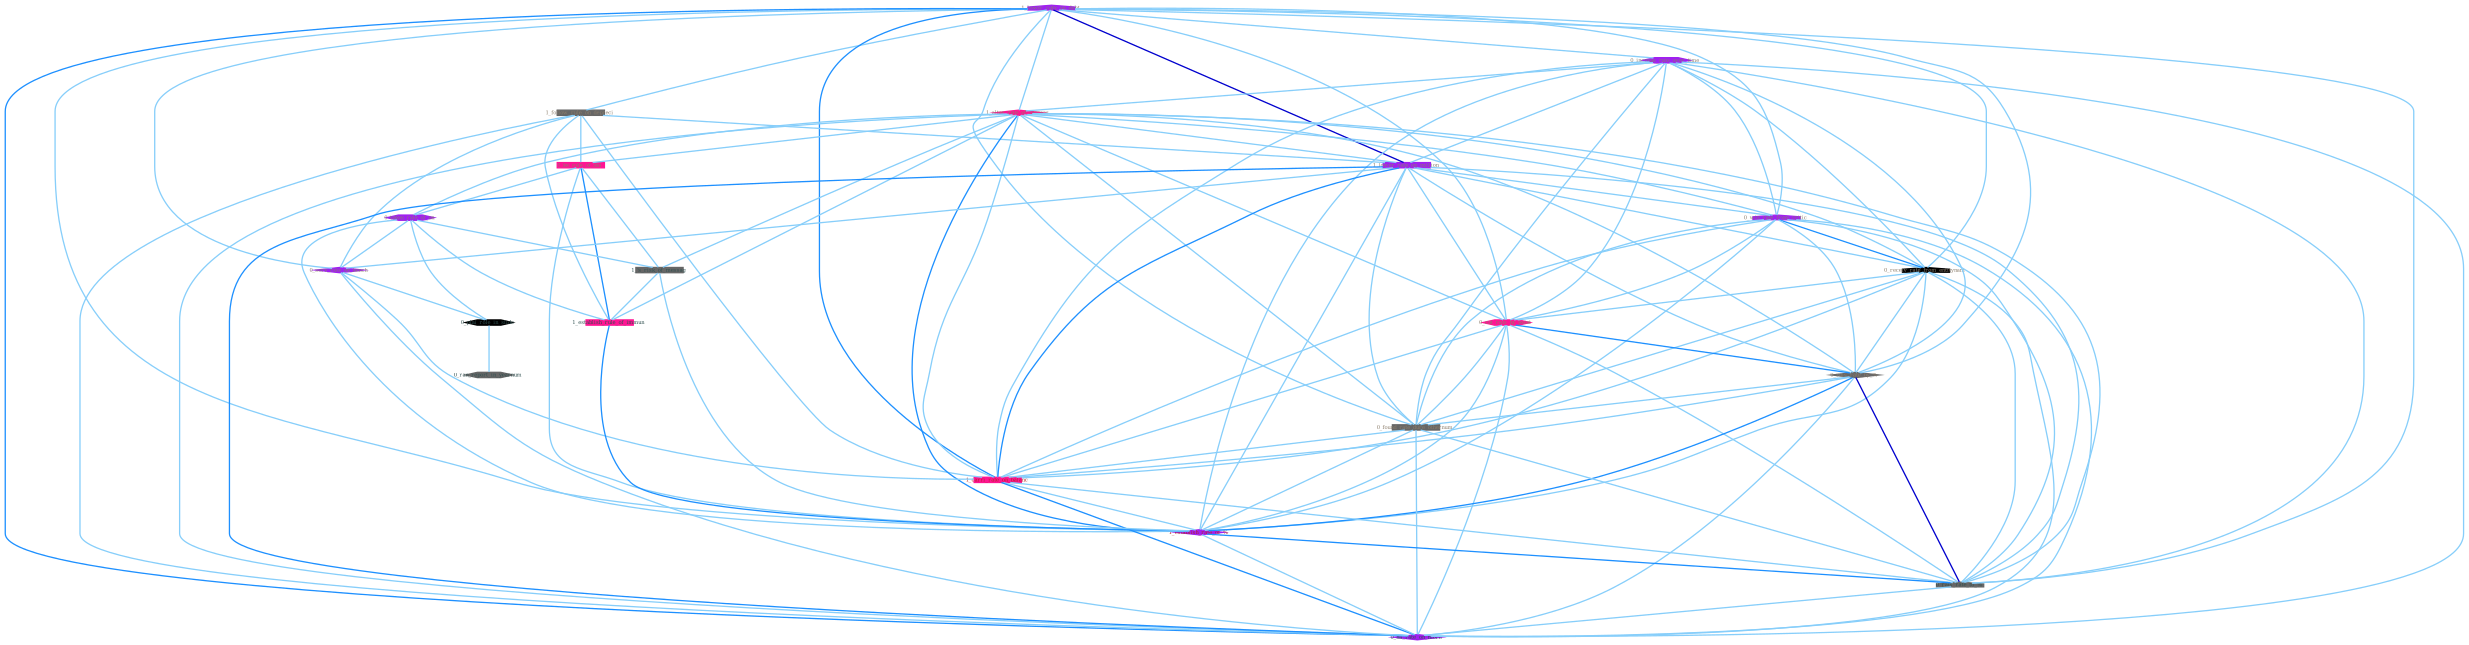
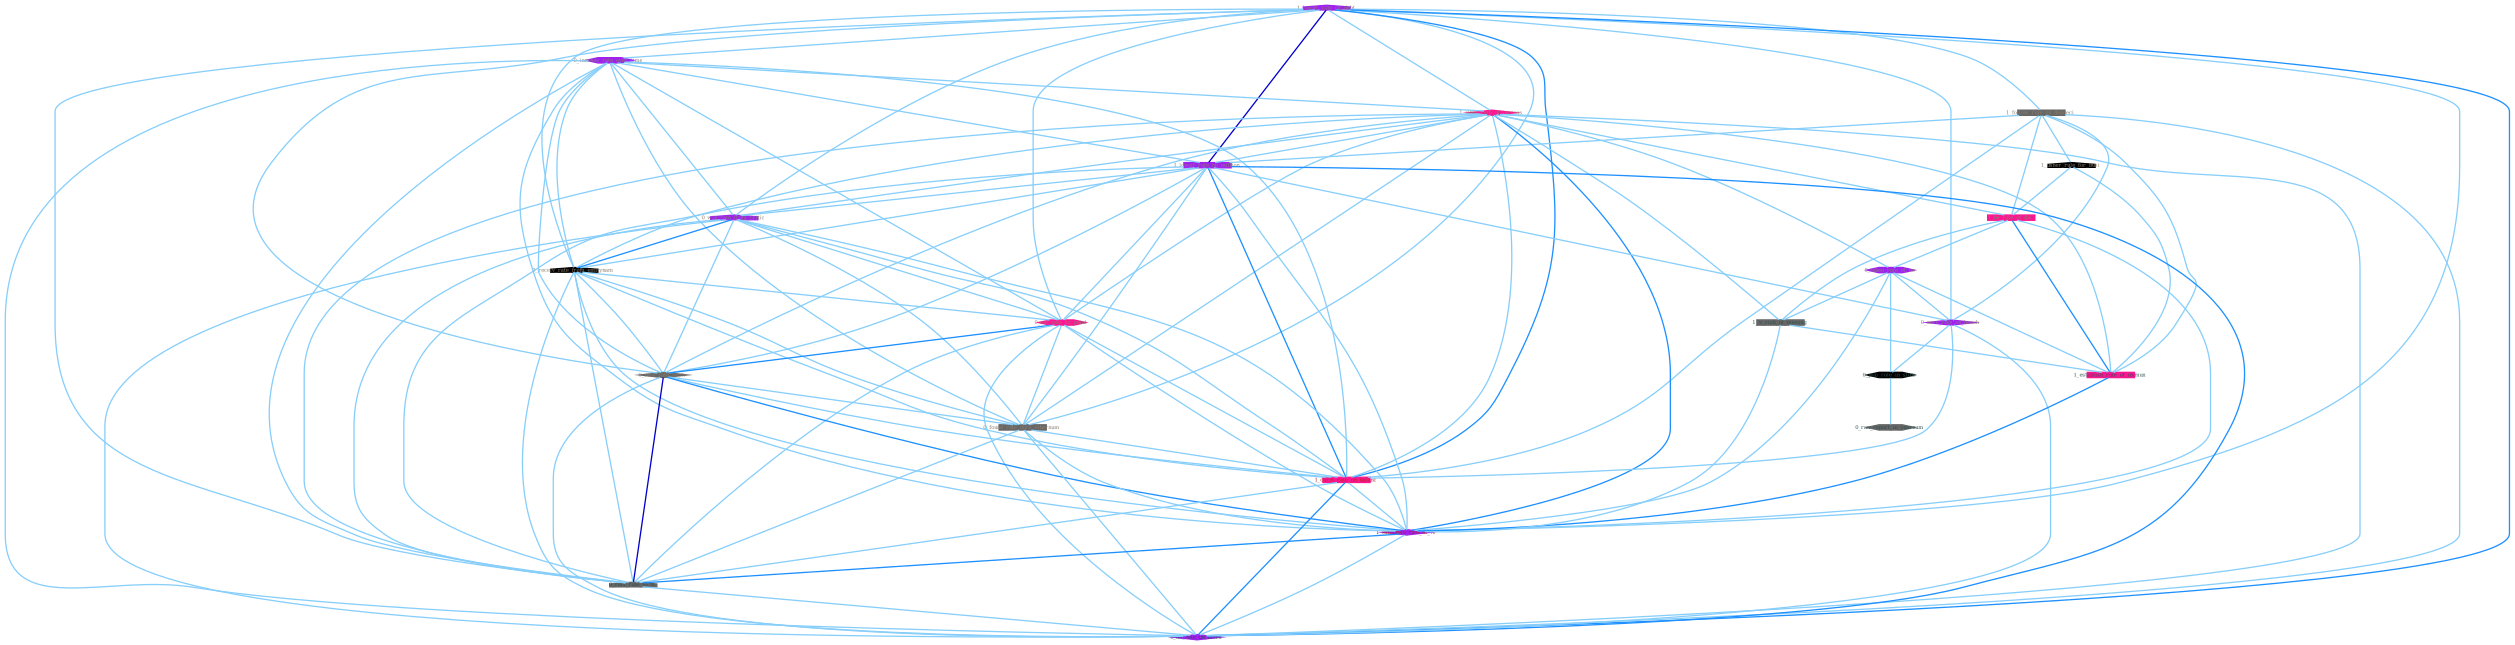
none -> (2072, 165)
